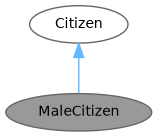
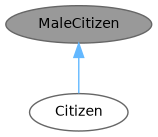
(79, 76) -> (79, 76)
